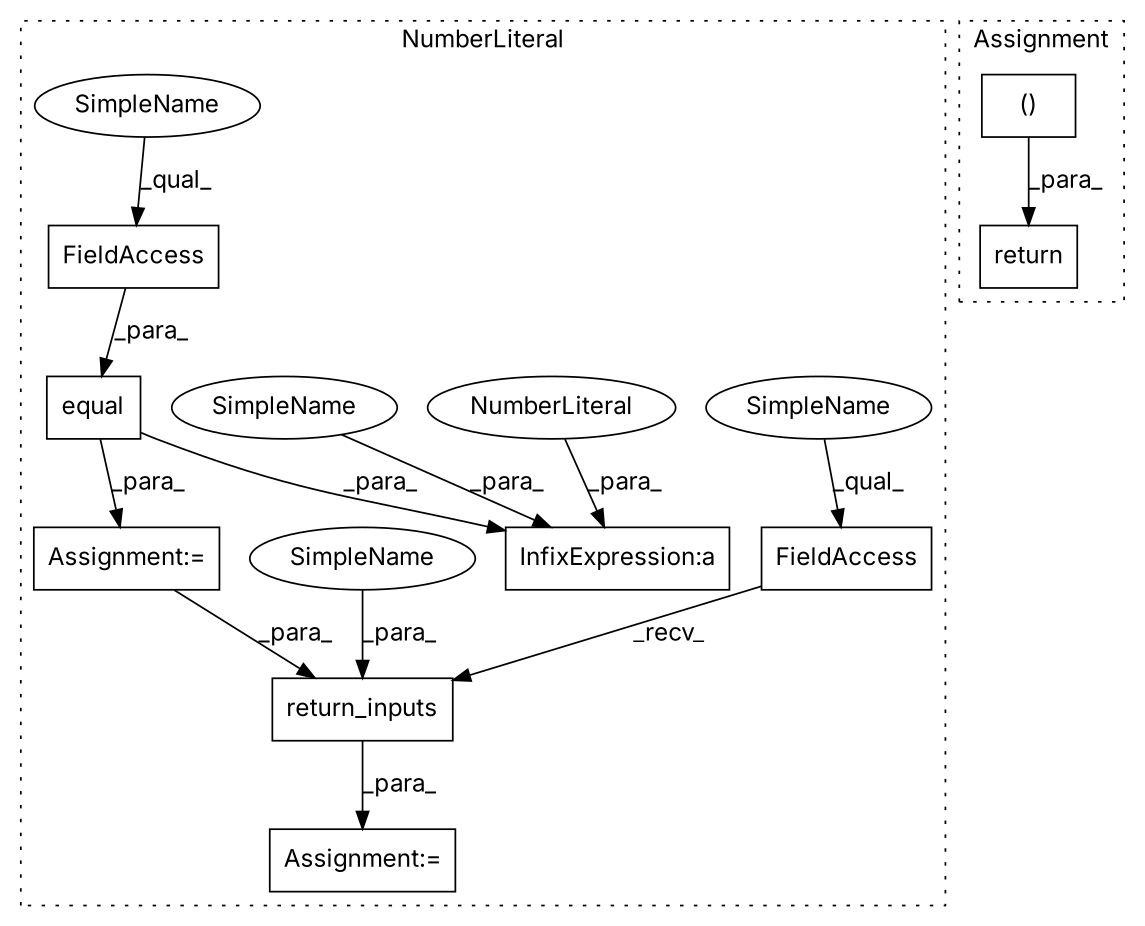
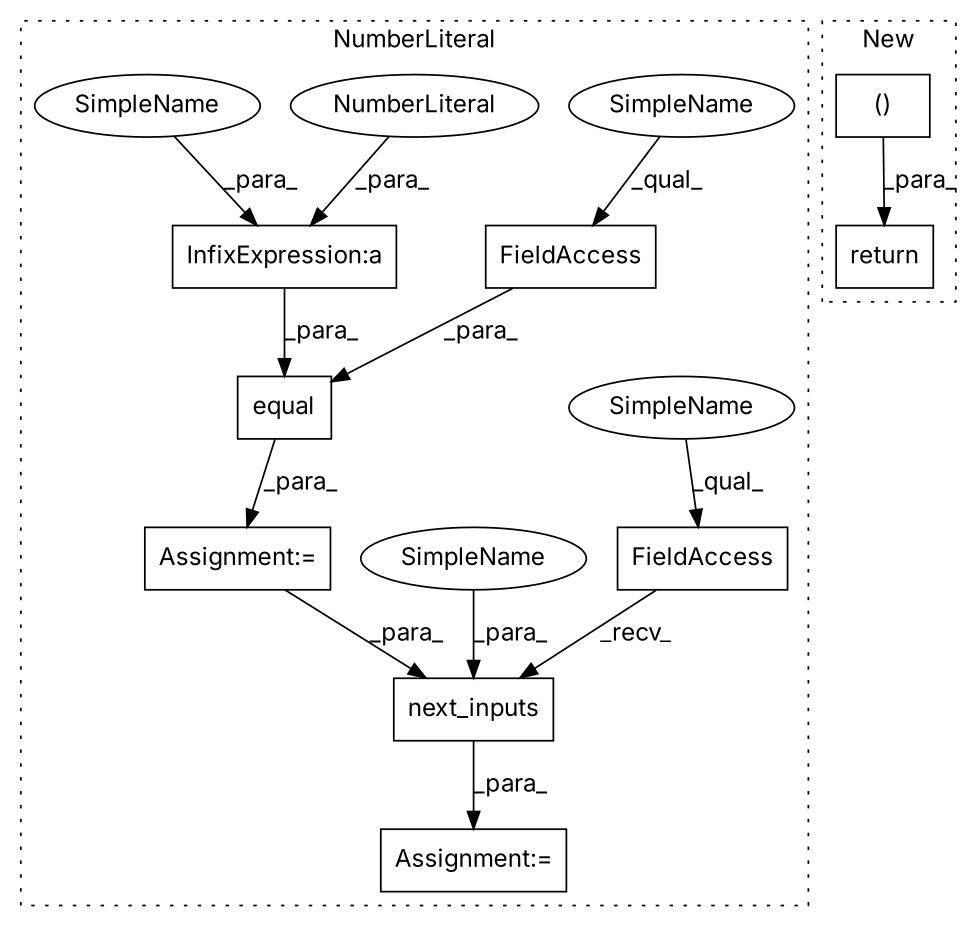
(1042, 41) -> (889, 41)
(312, 489) -> (284, 323)
(363, 710) -> (474, 710)
